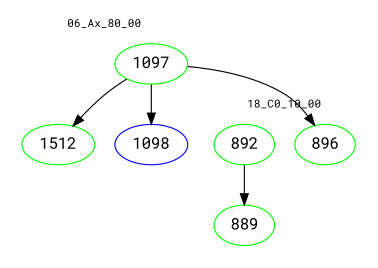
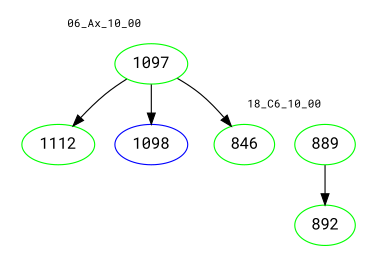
(105, 24) -> (105, 24)
(285, 105) -> (285, 105)
(58, 145) -> (58, 145)
(325, 145) -> (244, 145)
(244, 179) -> (325, 179)
